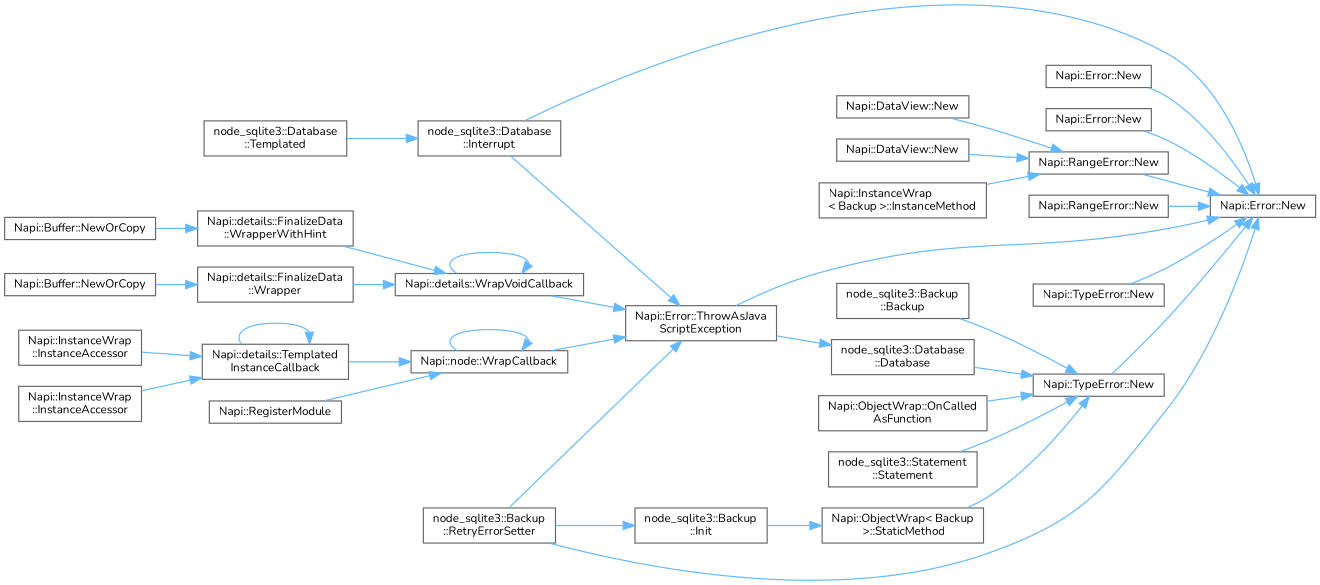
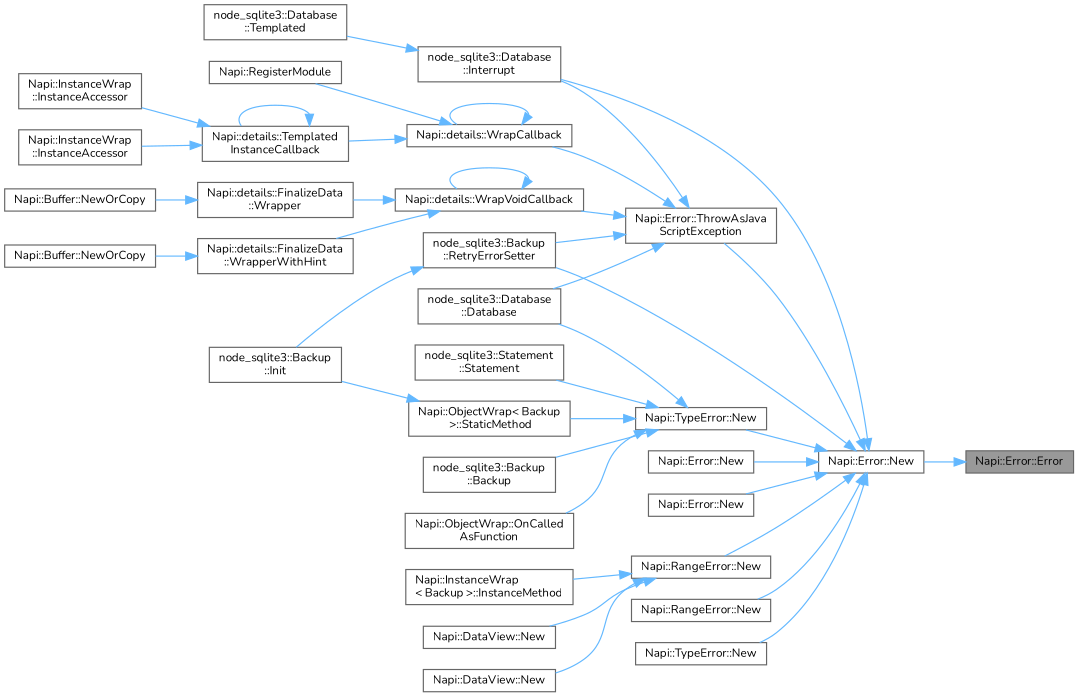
(798, 340) -> (604, 270)
(489, 362) -> (489, 136)
none -> (1020, 462)
(589, 526) -> (351, 305)
